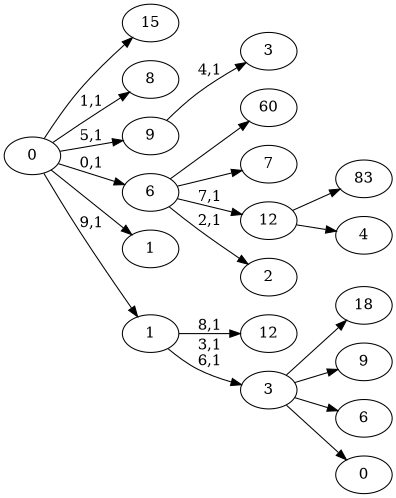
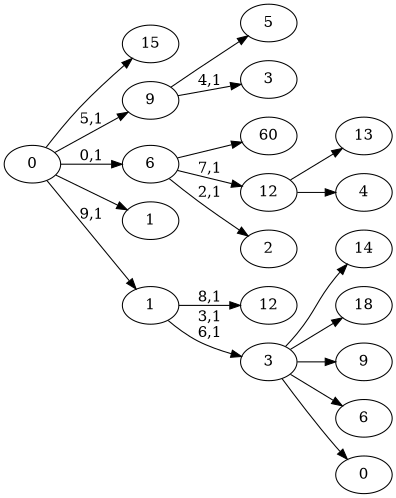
none -> (269, 23)
(151, 79) -> none
(269, 164) -> none
(364, 179) -> (364, 136)
none -> (364, 249)
